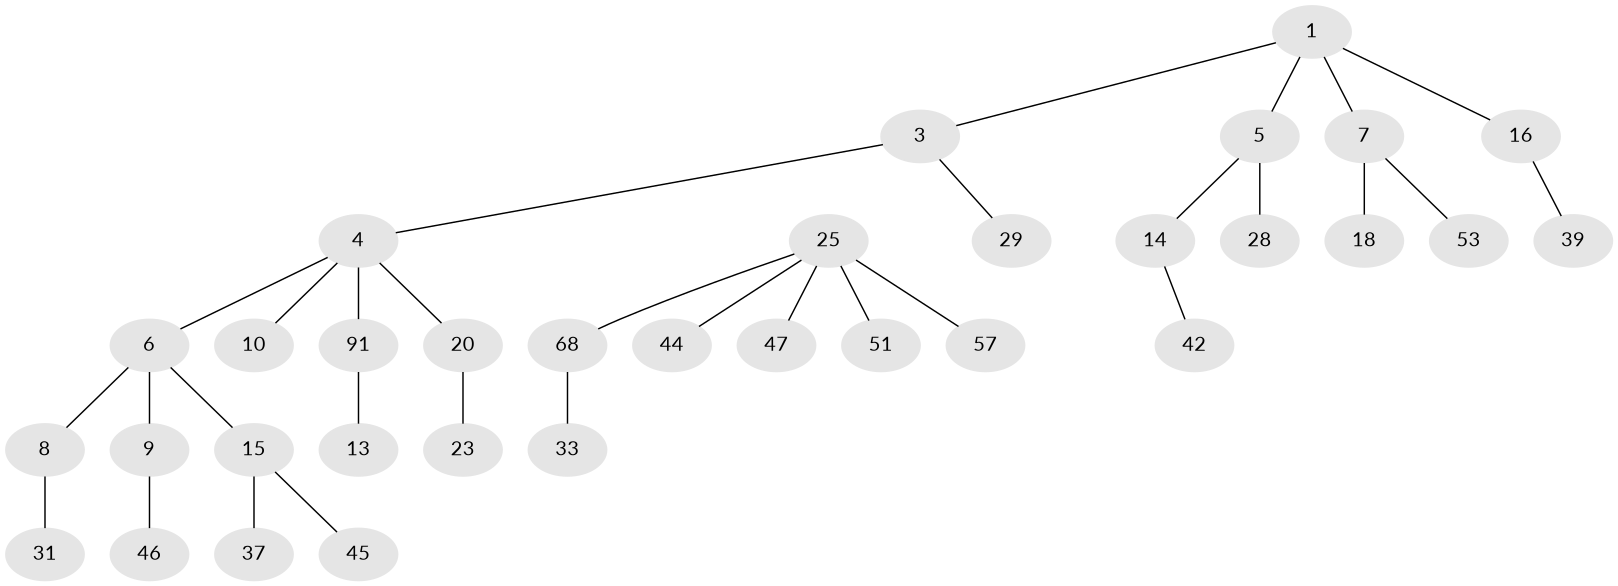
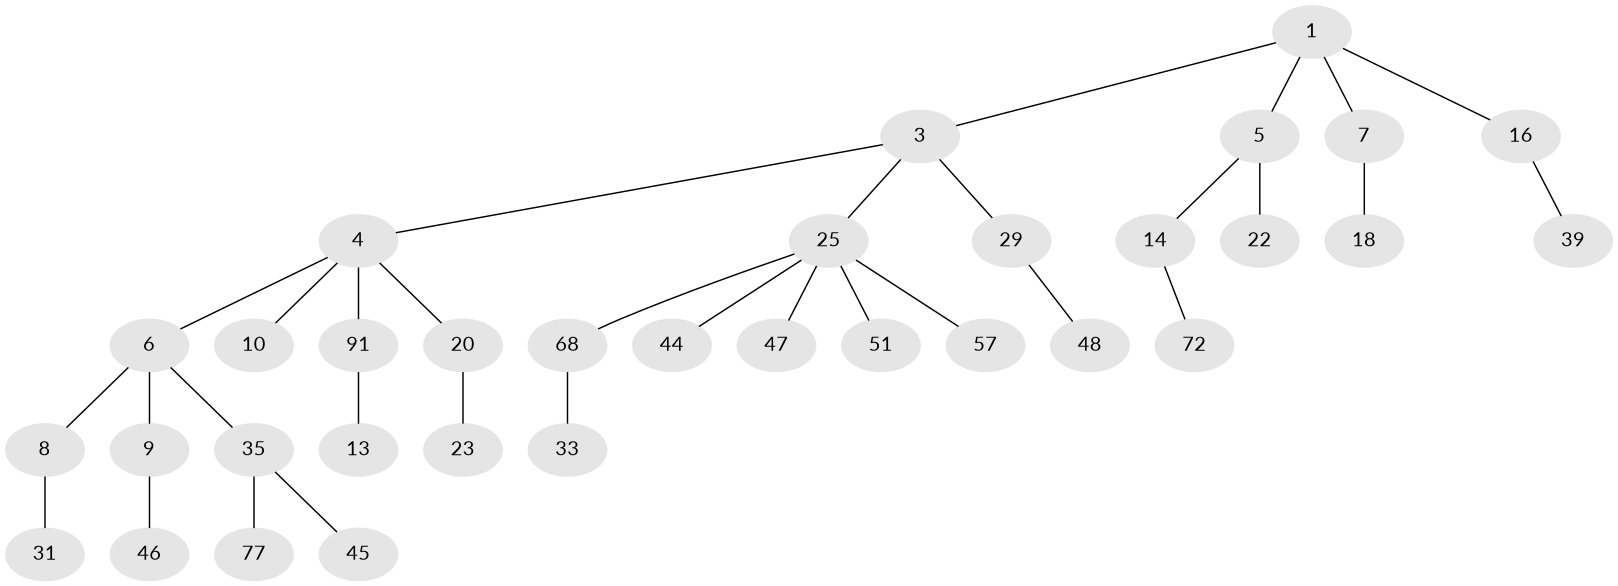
none -> (874, 189)
(1260, 241) -> (1260, 241)
(1469, 241) -> none
none -> (1090, 345)
(1194, 345) -> (1194, 345)
(254, 450) -> (254, 450)
(254, 554) -> (254, 554)
